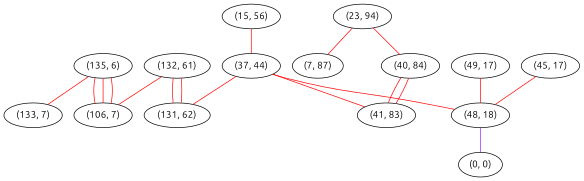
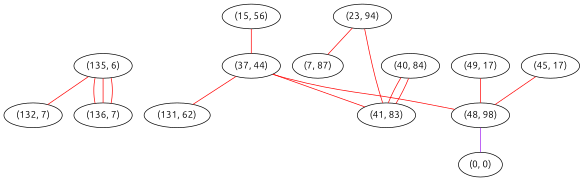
(386, 41) -> (373, 66)
(177, 66) -> none
(33, 115) -> (33, 115)
(103, 115) -> (103, 115)
(480, 115) -> (480, 115)
